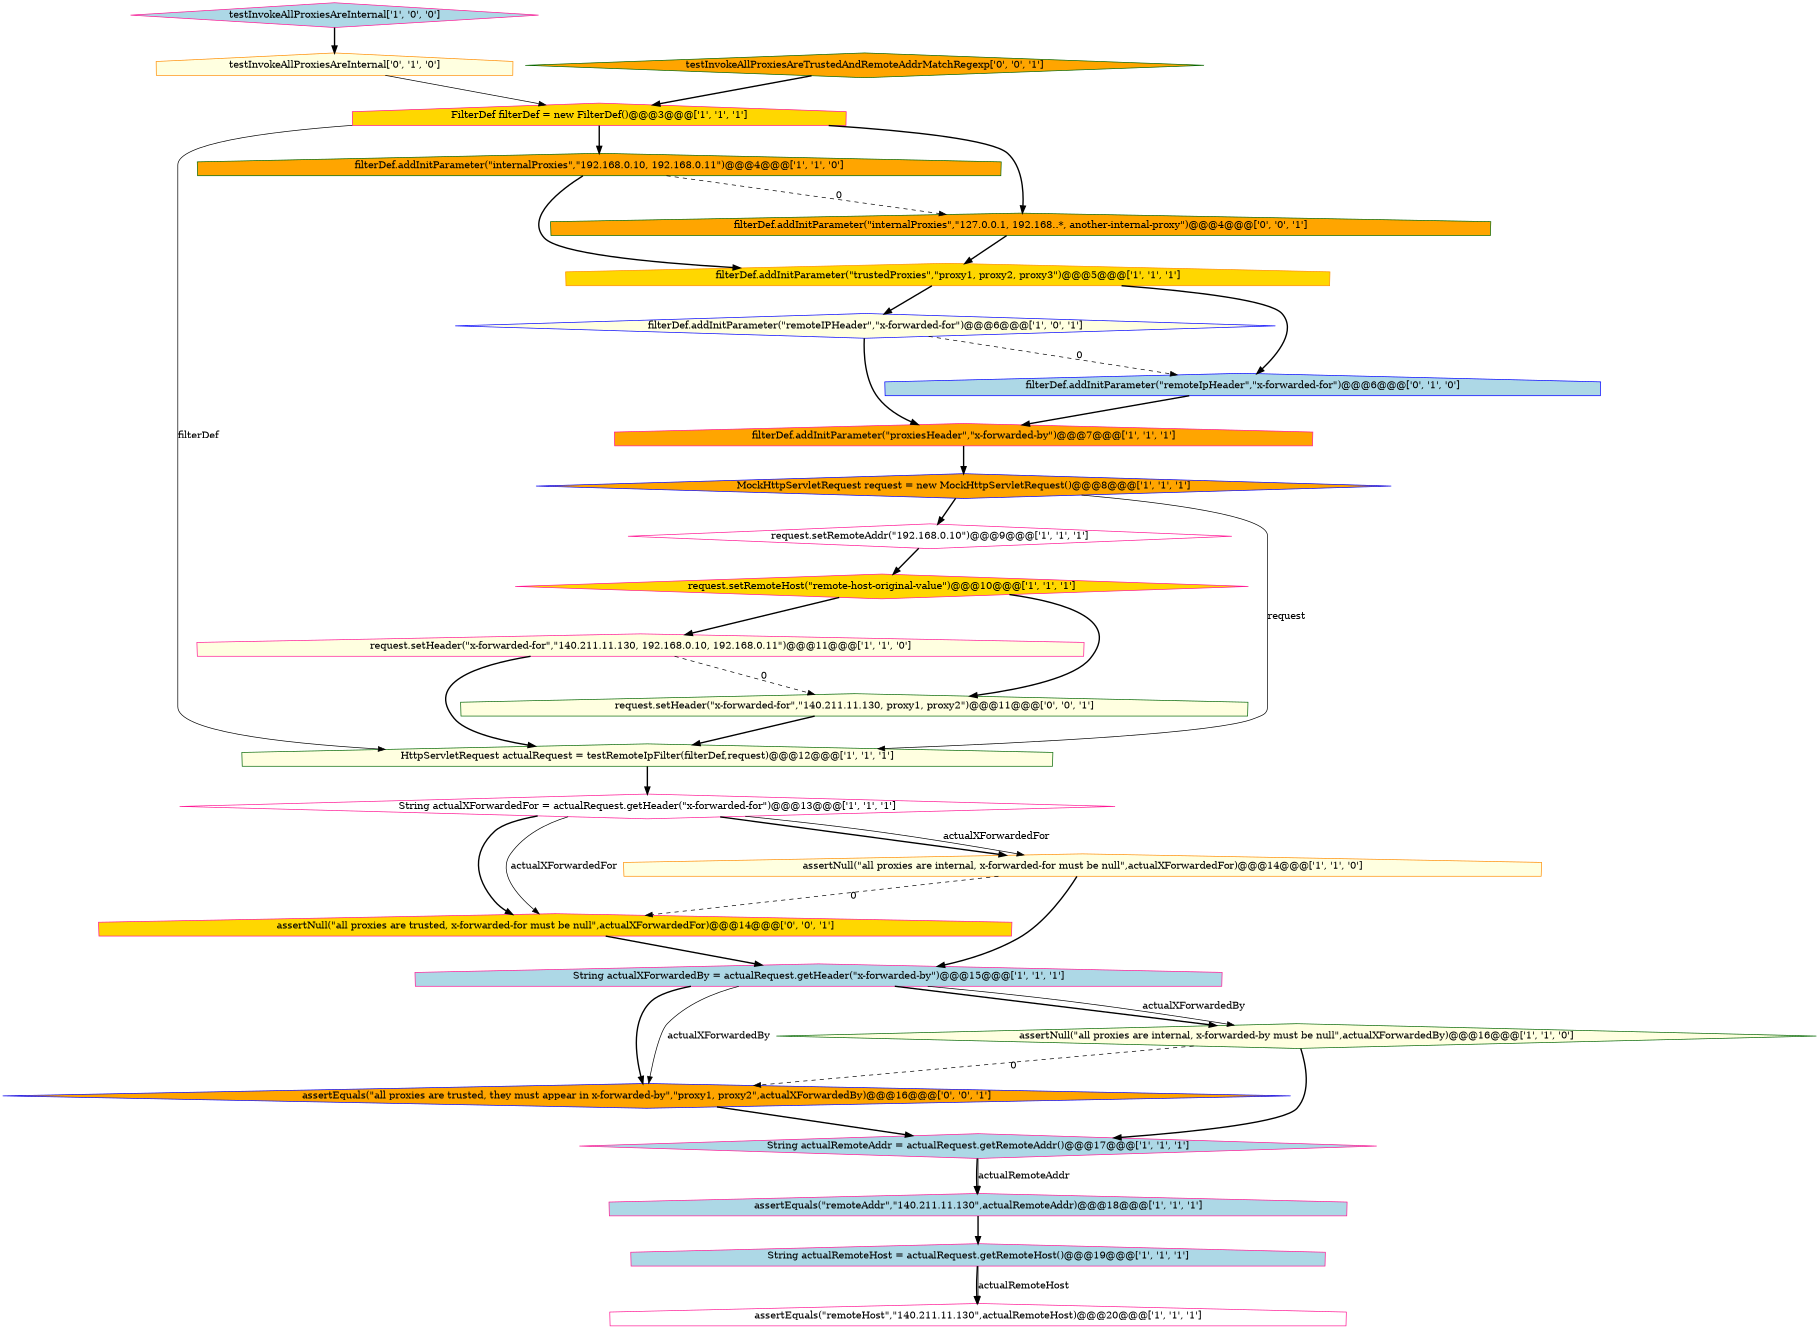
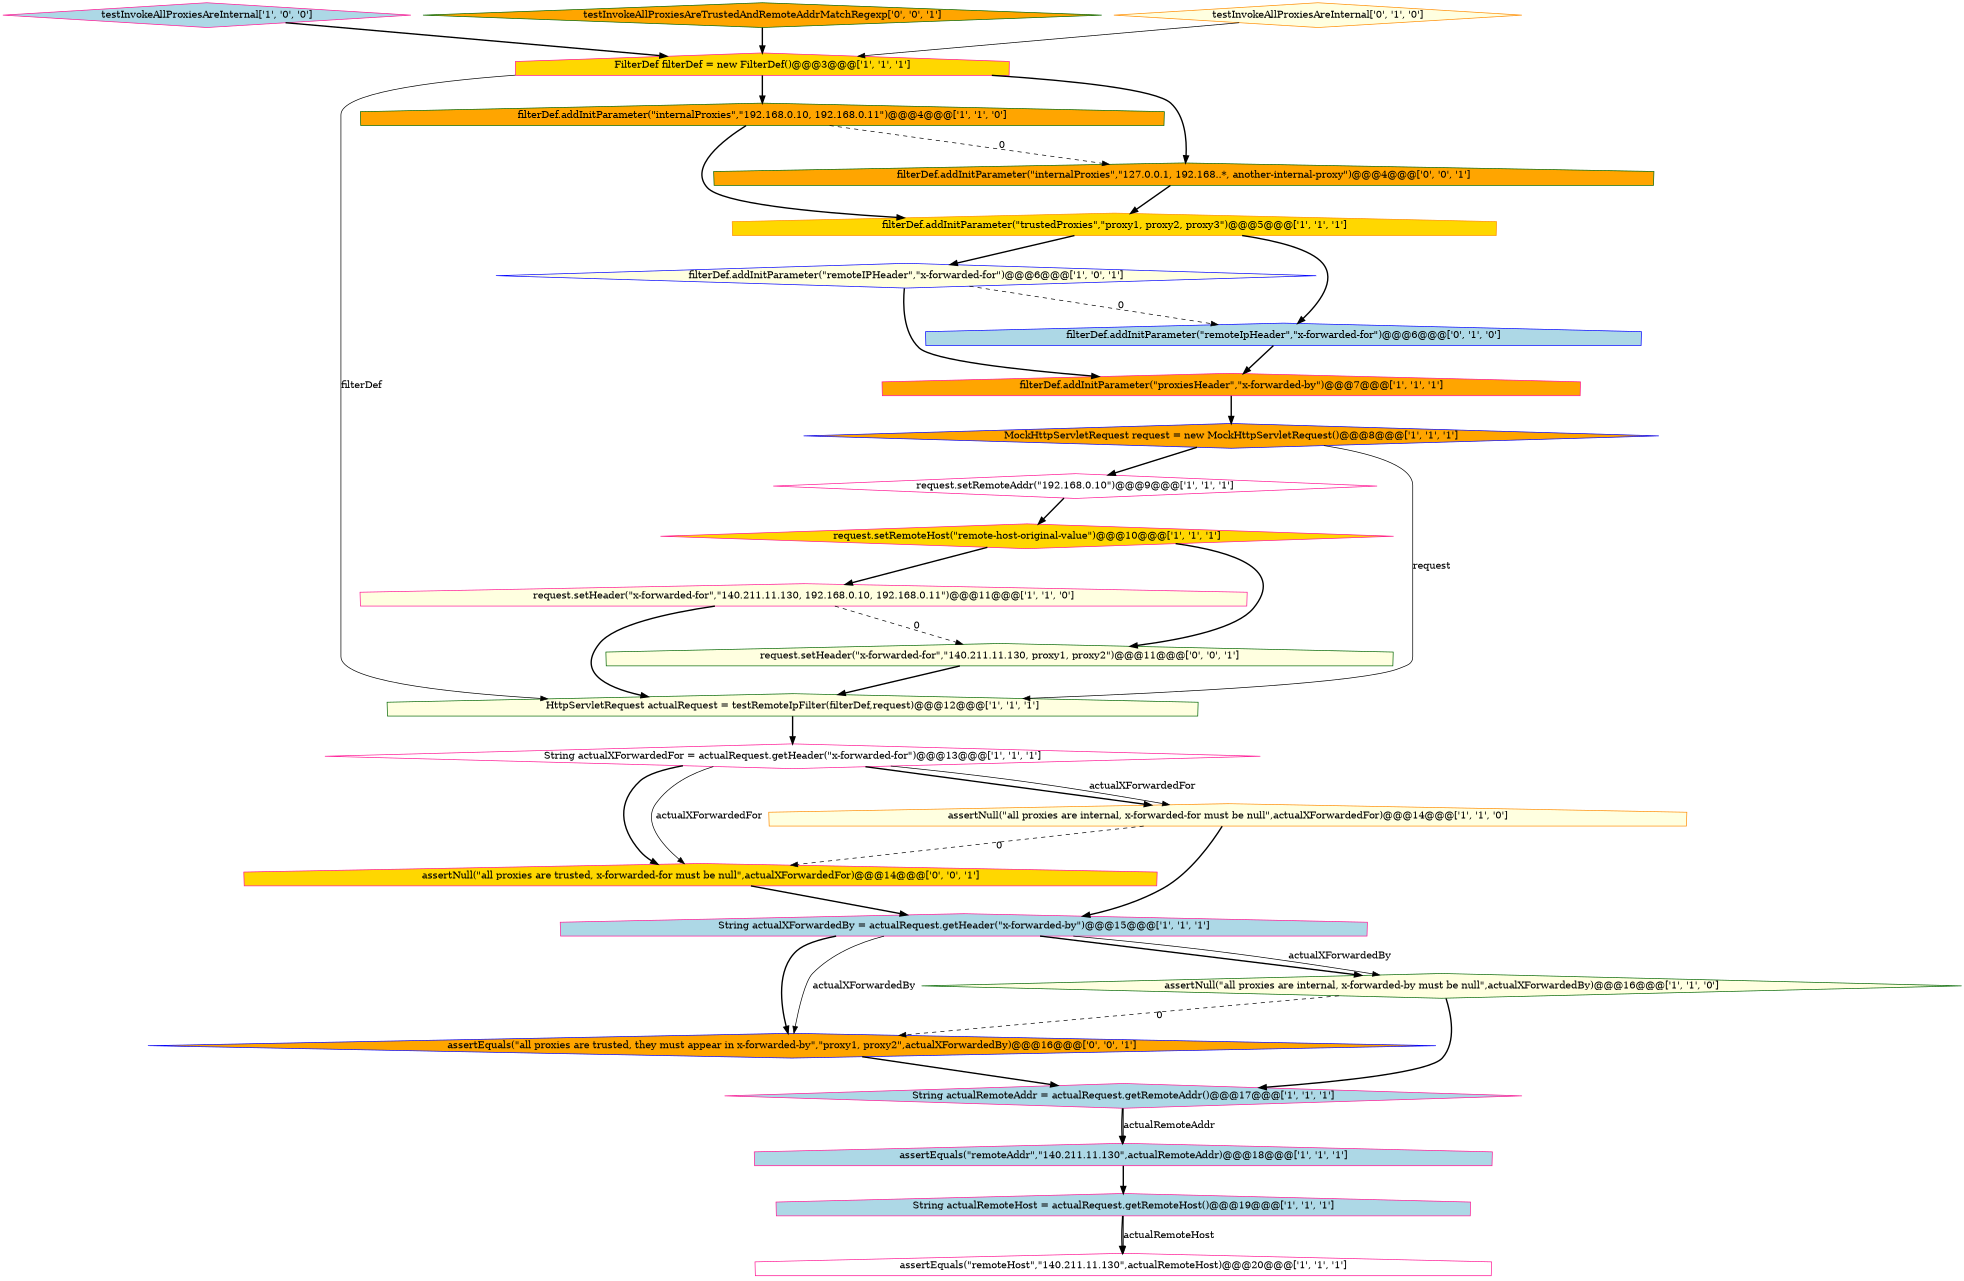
(335, 37) -> (473, 39)
(335, 65) -> (1318, 15)
